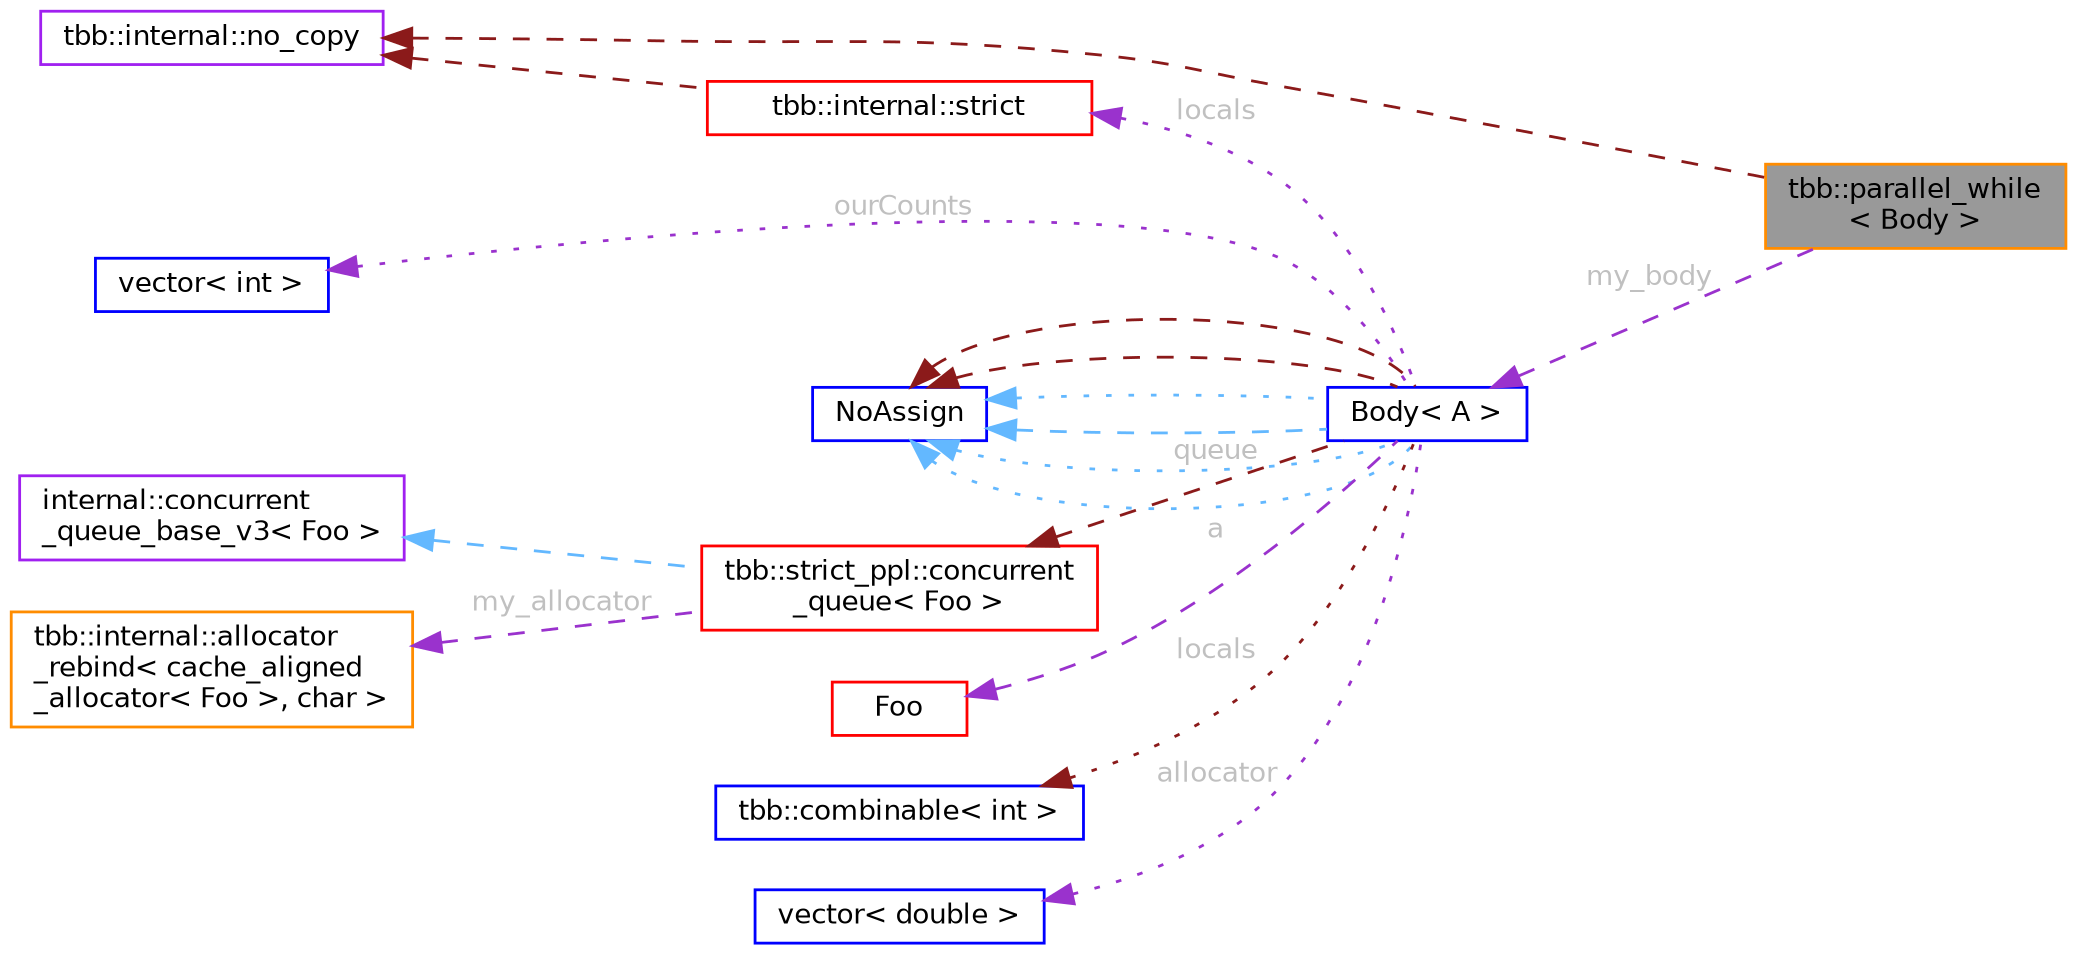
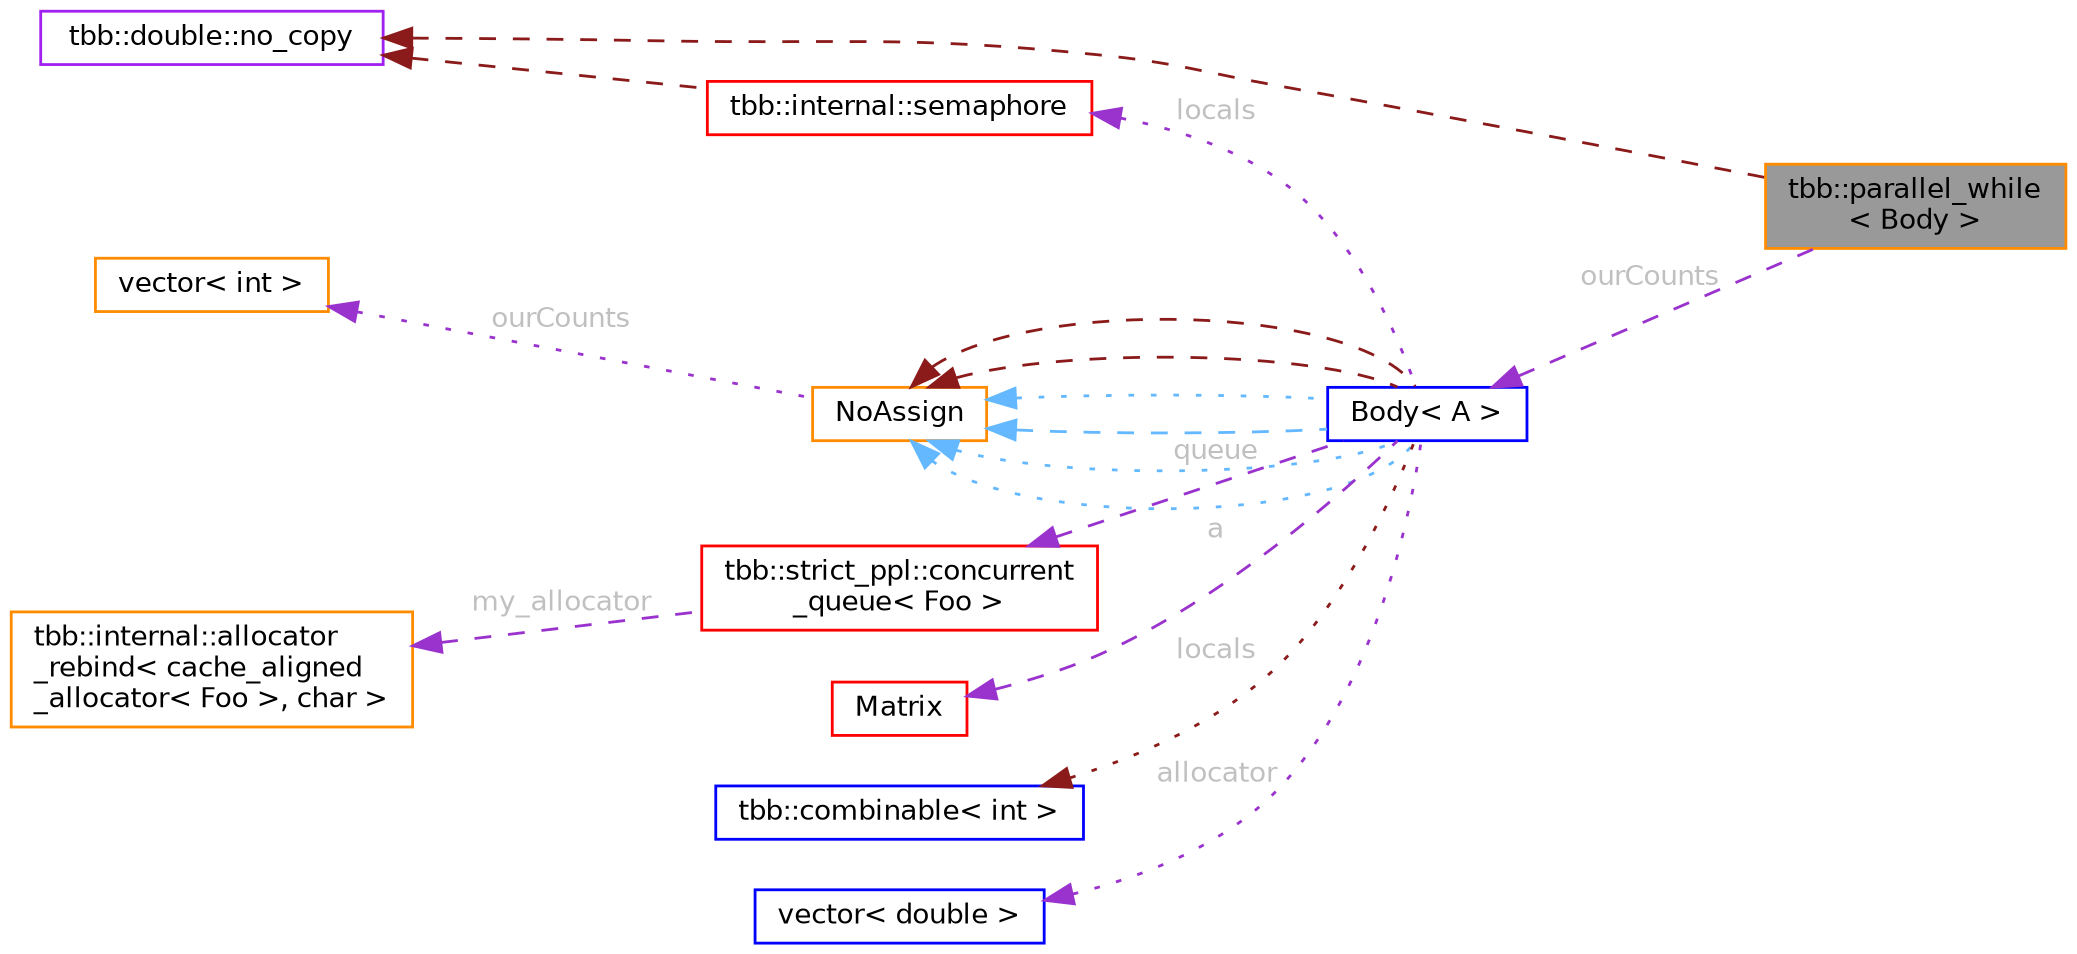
(212, 38) -> (212, 38)
(900, 108) -> (900, 108)
(912, 223) -> (585, 355)
(1646, 278) -> (1646, 278)
(212, 285) -> (212, 285)
(900, 414) -> (900, 414)
(1200, 489) -> (1200, 489)
(212, 518) -> none
(900, 709) -> (900, 709)
